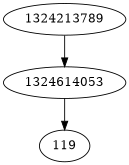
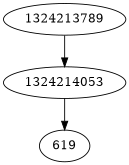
(65, 83) -> (65, 83)
(65, 146) -> (65, 146)
